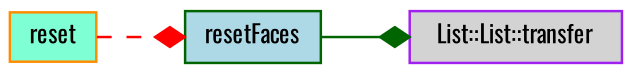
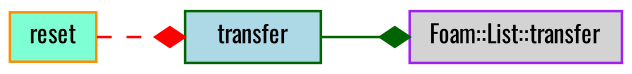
(253, 37) -> (253, 37)
(516, 37) -> (516, 37)
